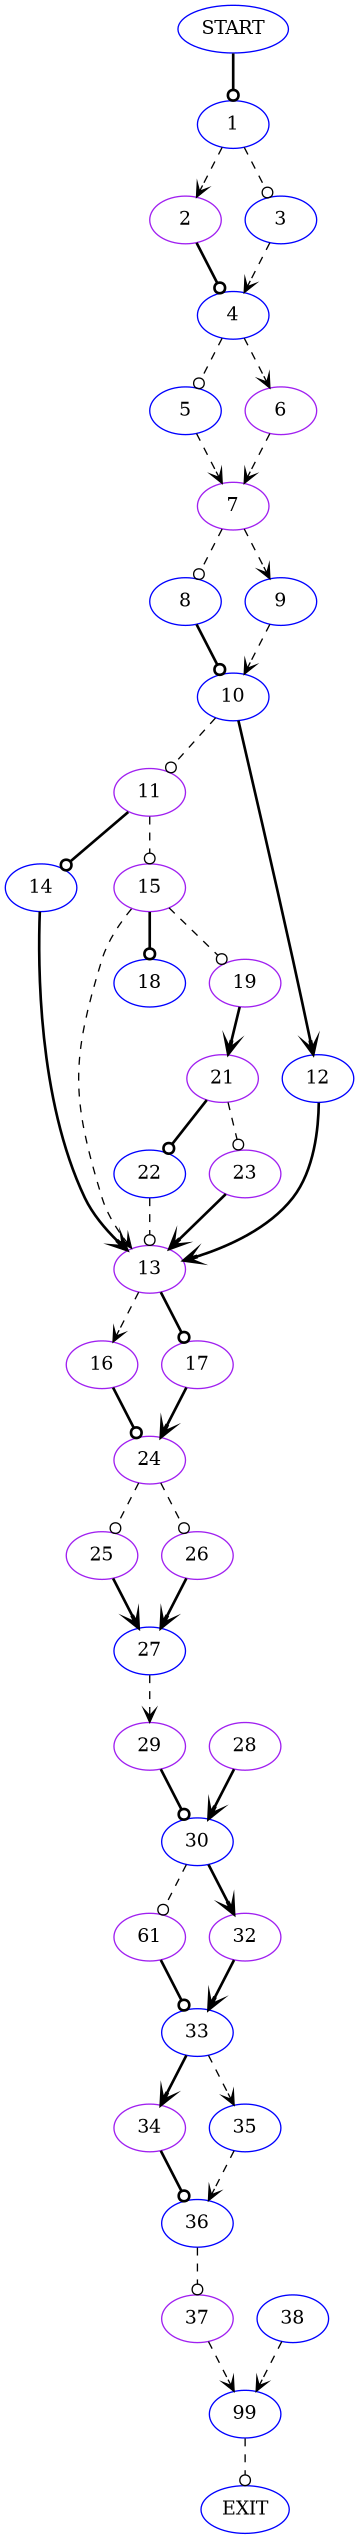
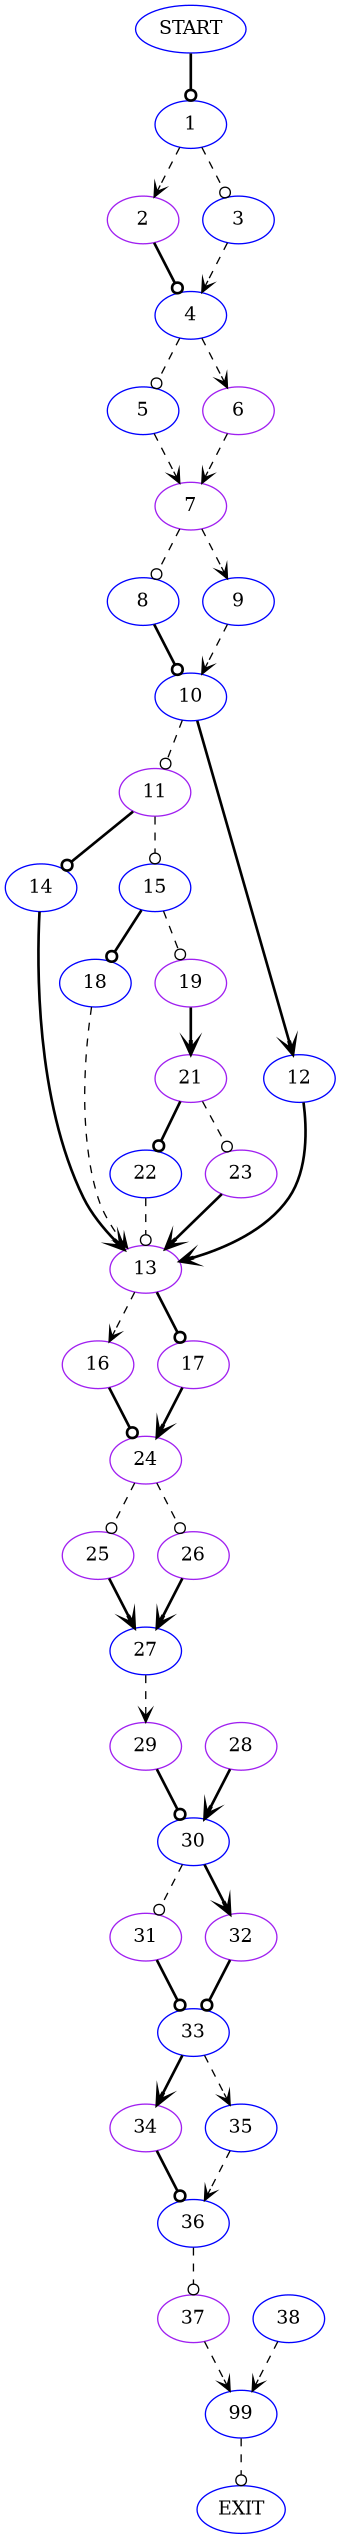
(150, 888) -> (155, 888)
(79, 1072) -> (86, 1125)
(150, 1937) -> (146, 1937)
(224, 1979) -> (220, 1980)
